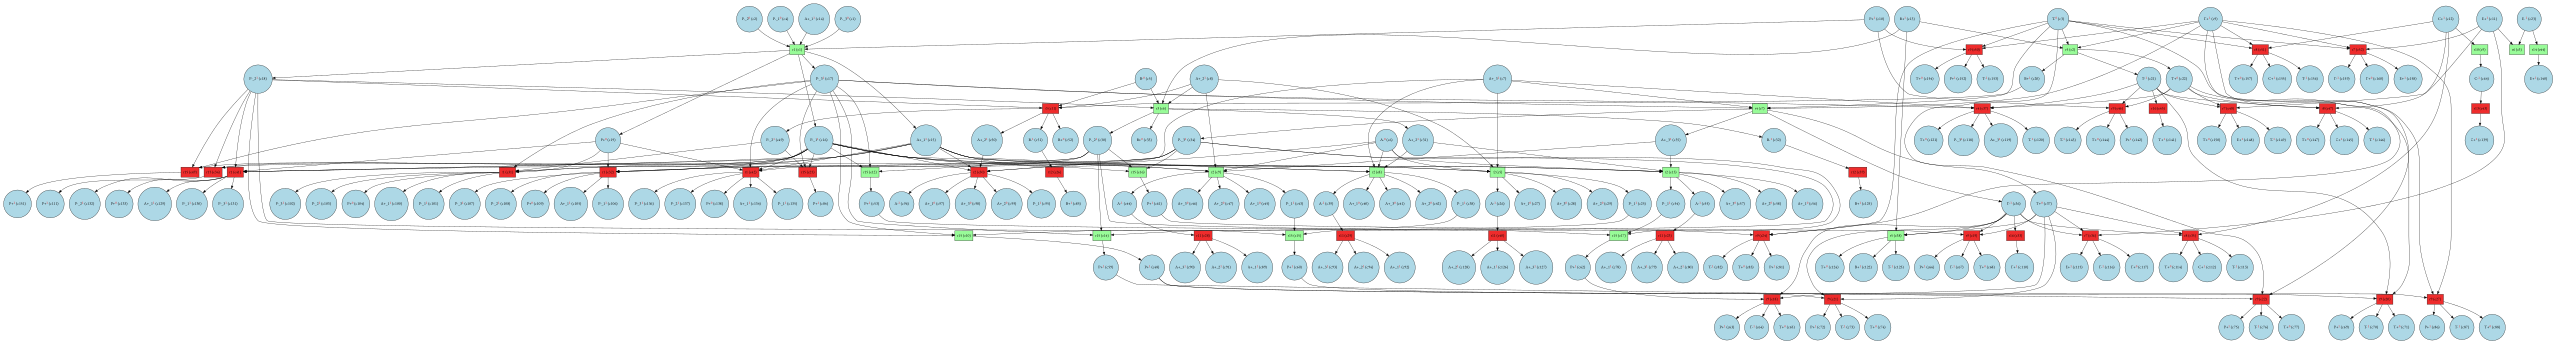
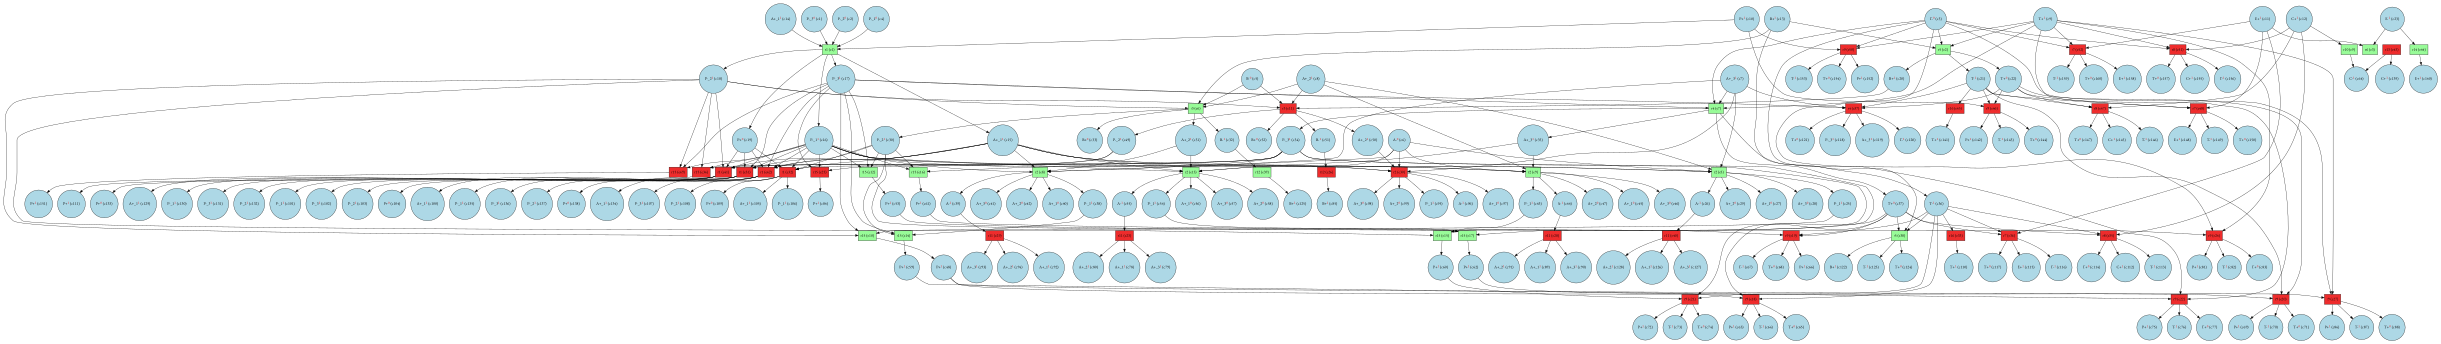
(2481, 96) -> (2376, 62)
(1858, 172) -> (1262, 172)
